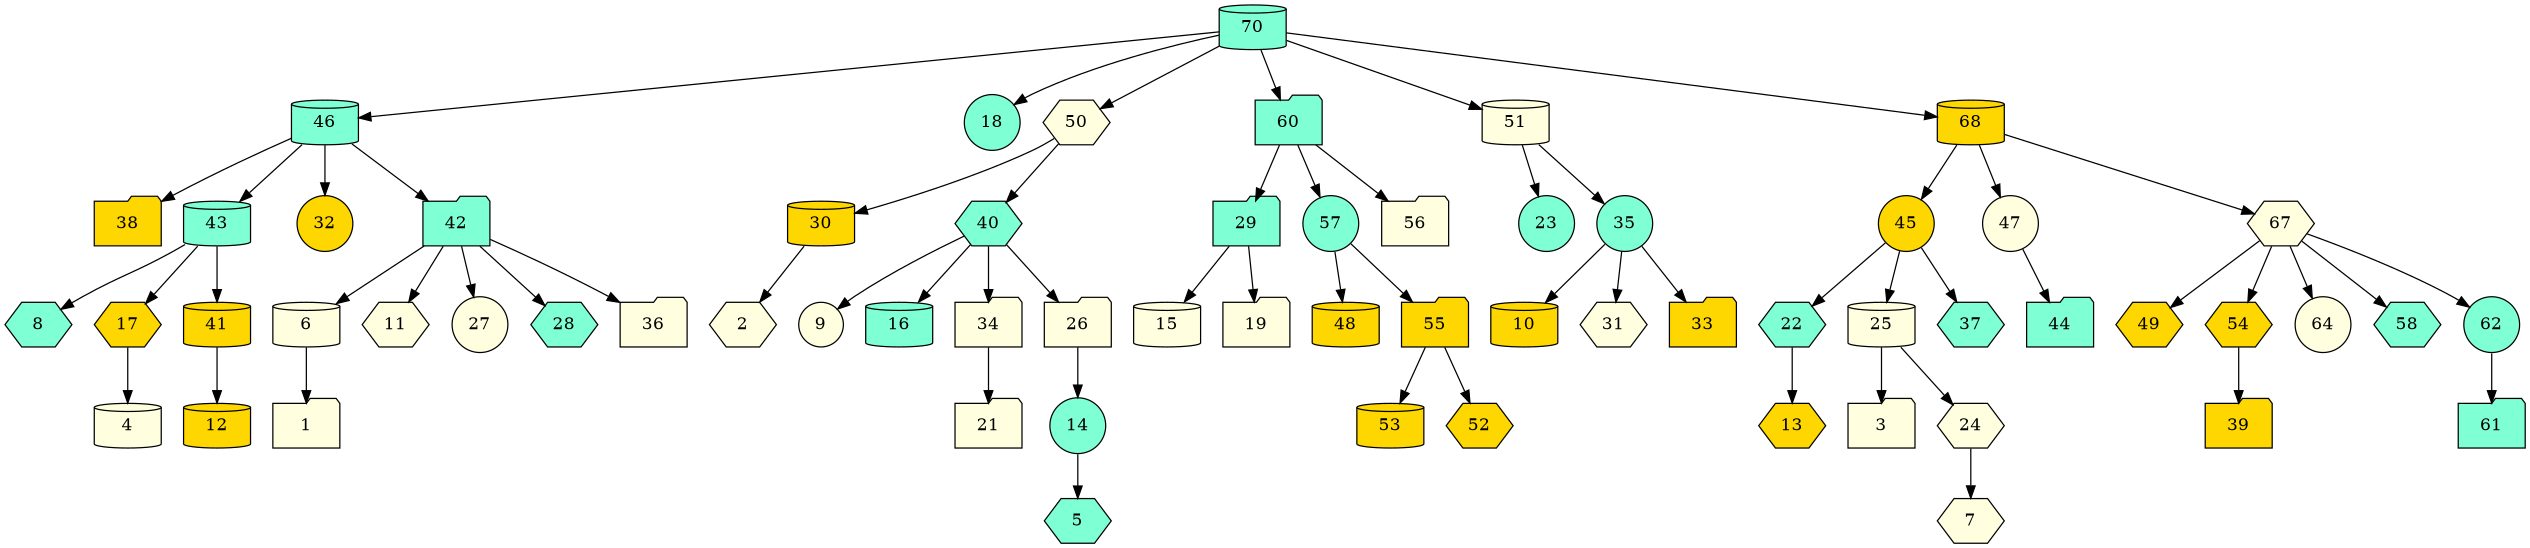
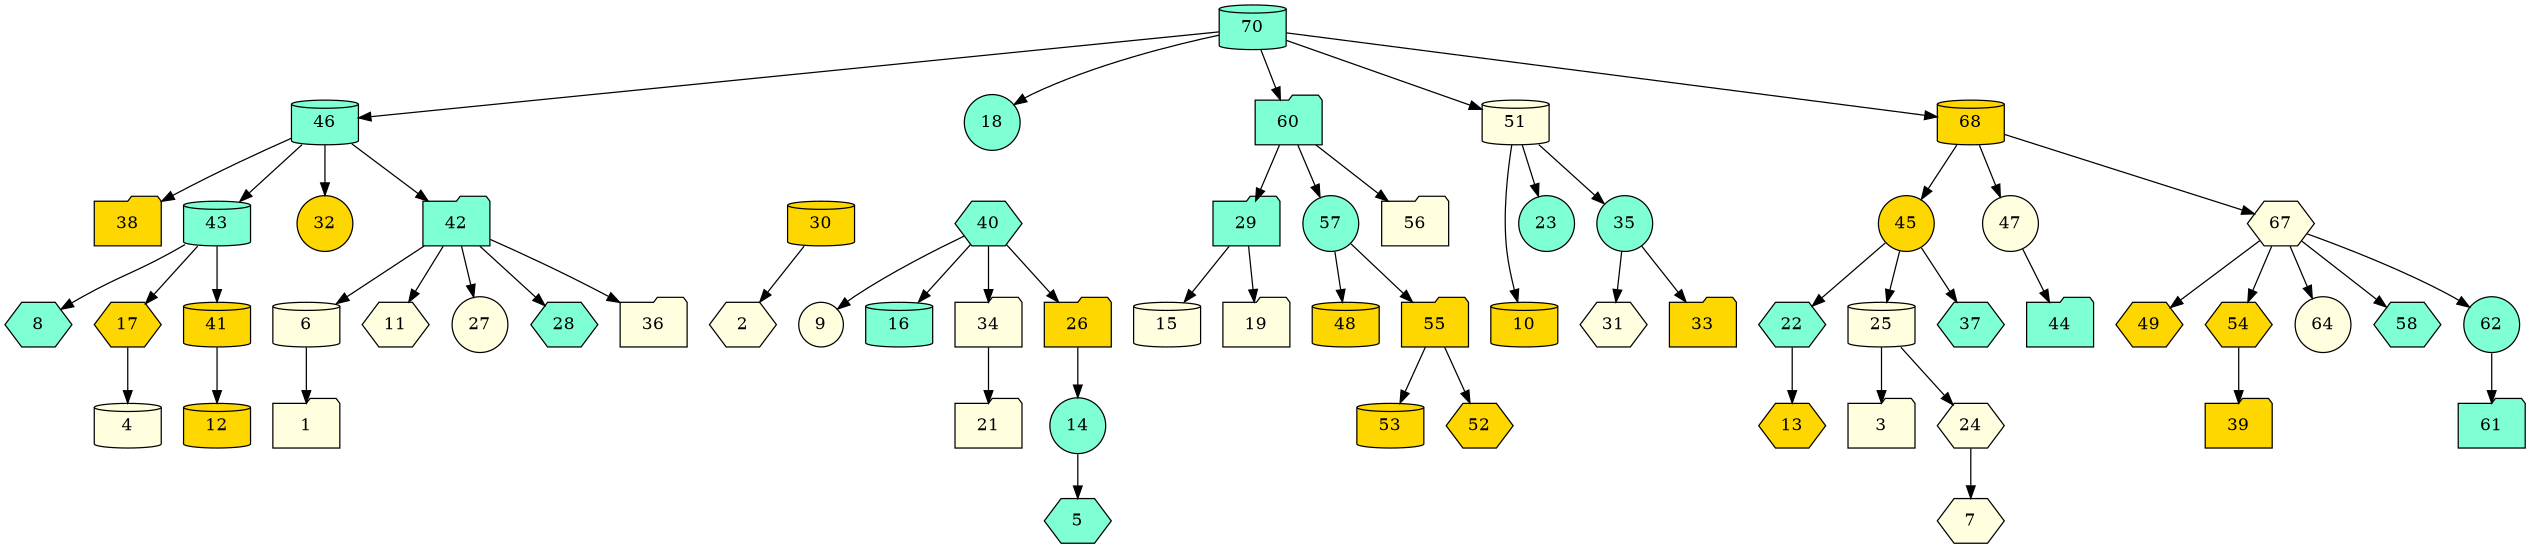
(1077, 122) -> none
(1580, 269) -> (1505, 218)
(1078, 325) -> (1078, 325)
